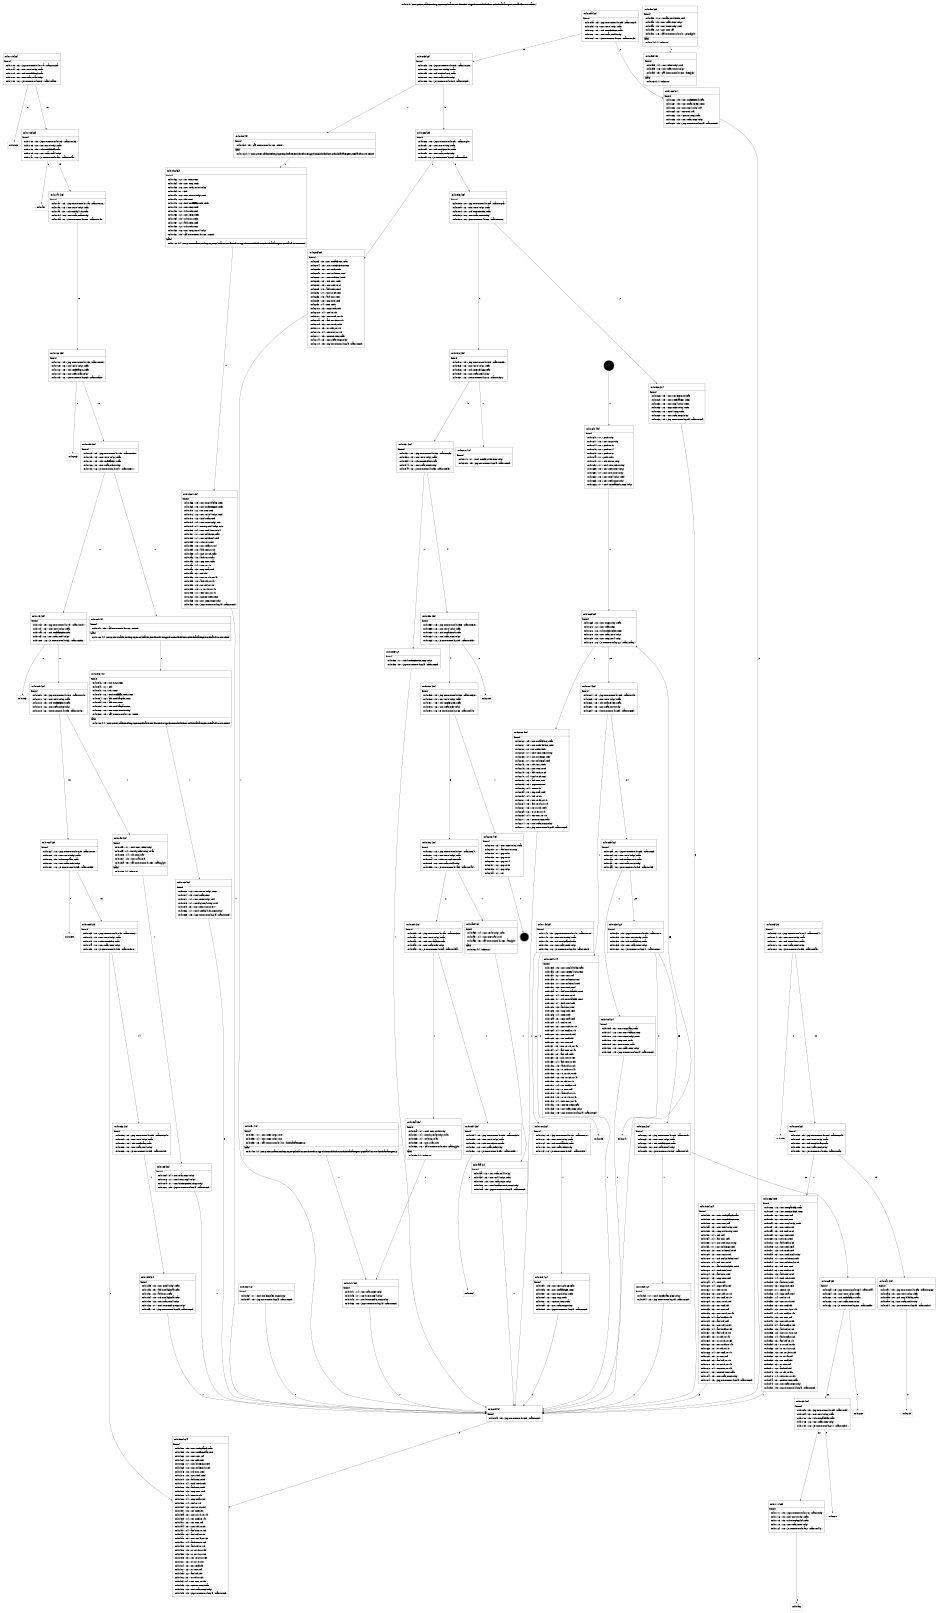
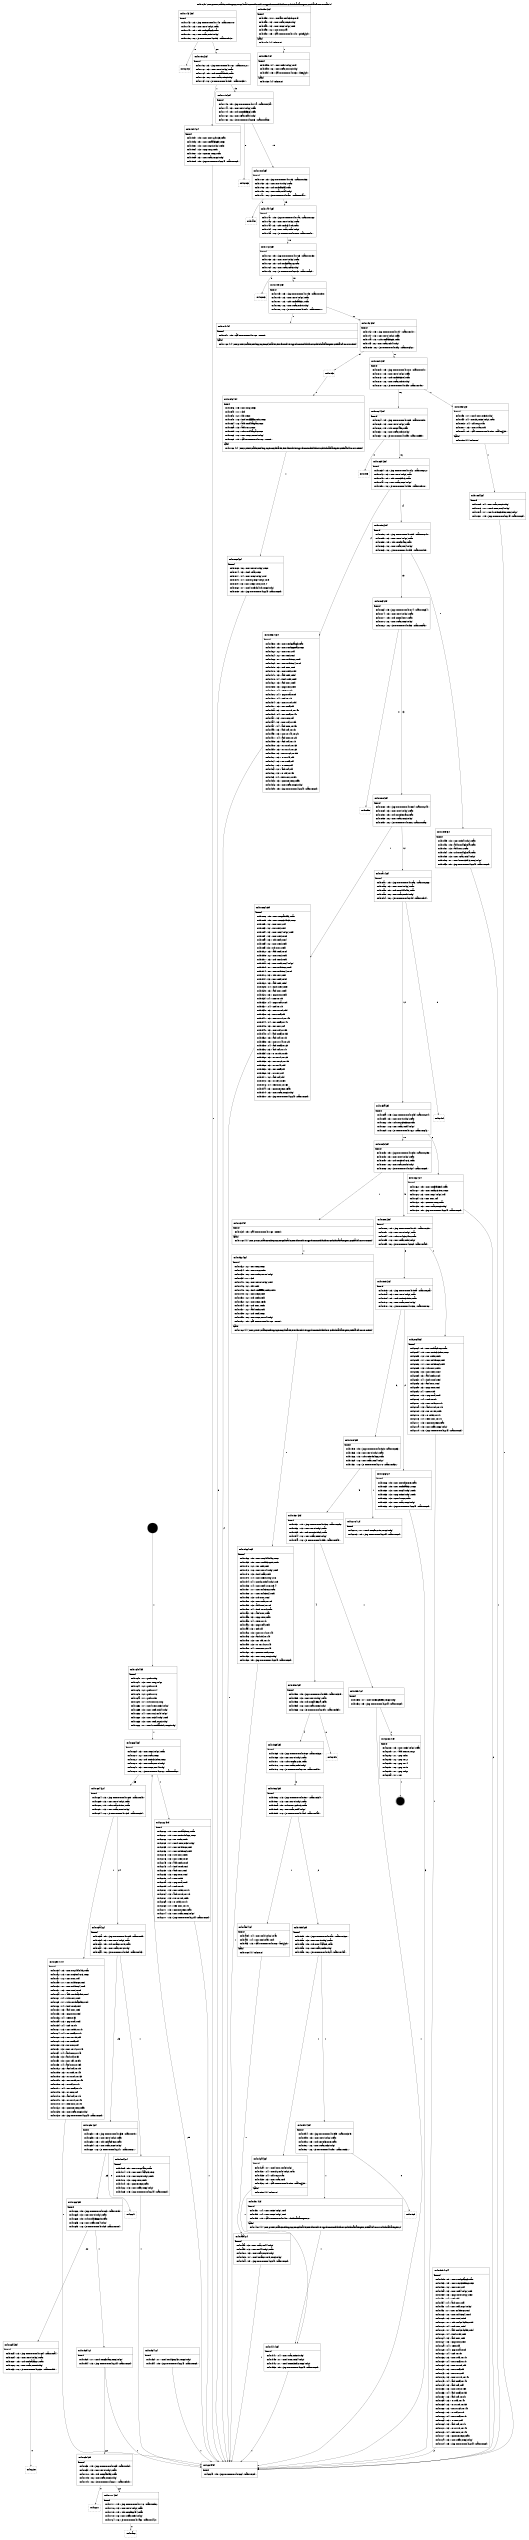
none -> (233, 88)
none -> (401, 575)
(160, 655) -> (320, 386)
(475, 773) -> (386, 1721)
none -> (403, 1002)
(835, 1353) -> (105, 2410)
(360, 1464) -> (223, 1599)
none -> (325, 2175)
